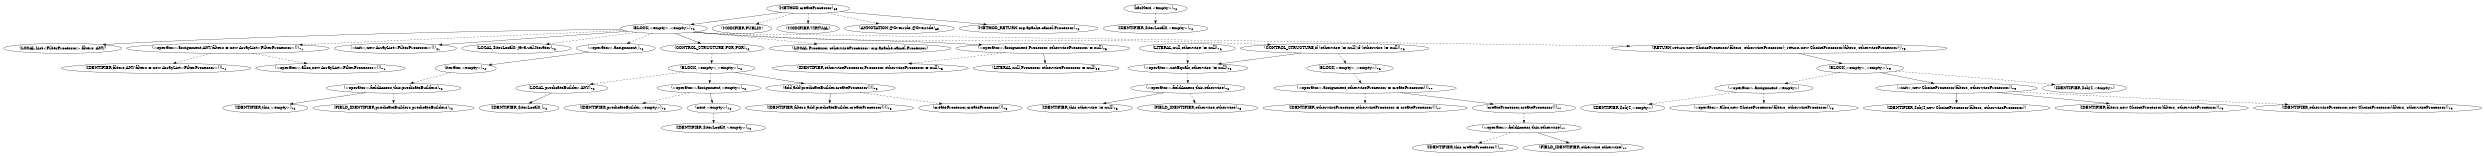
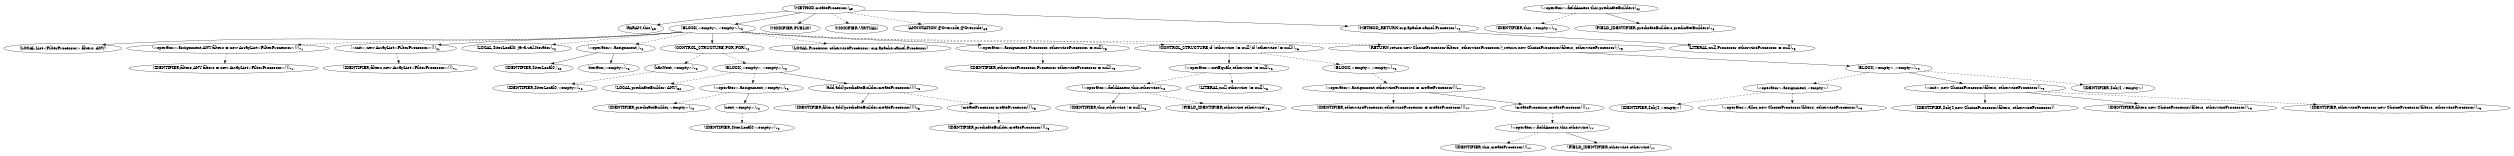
(776, 18) -> (808, 18)
none -> (641, 28)
(1044, 57) -> (1573, 38)
(1188, 57) -> (1231, 77)
none -> (695, 58)
(331, 68) -> none
none -> (400, 68)
(1098, 68) -> (1794, 48)
(432, 78) -> none
(441, 88) -> (1638, 8)
(593, 88) -> (679, 88)
(394, 97) -> (1622, 18)
(329, 98) -> (1560, 18)
(542, 98) -> (576, 58)
(545, 108) -> (560, 68)
none -> (999, 128)
